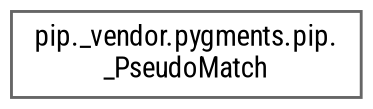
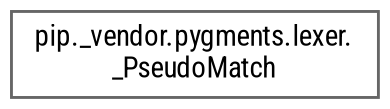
(186, 54) -> (195, 54)
